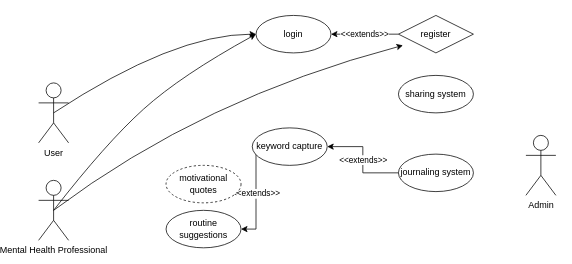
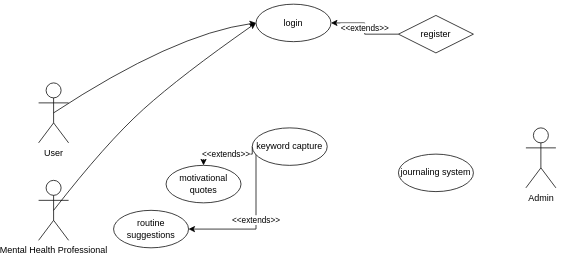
(294, 34) -> (294, 23)
(436, 94) -> none
(227, 108) -> none
(362, 147) -> none
none -> (228, 154)
(541, 165) -> (541, 158)
(204, 184) -> (204, 184)
(204, 229) -> (151, 229)
